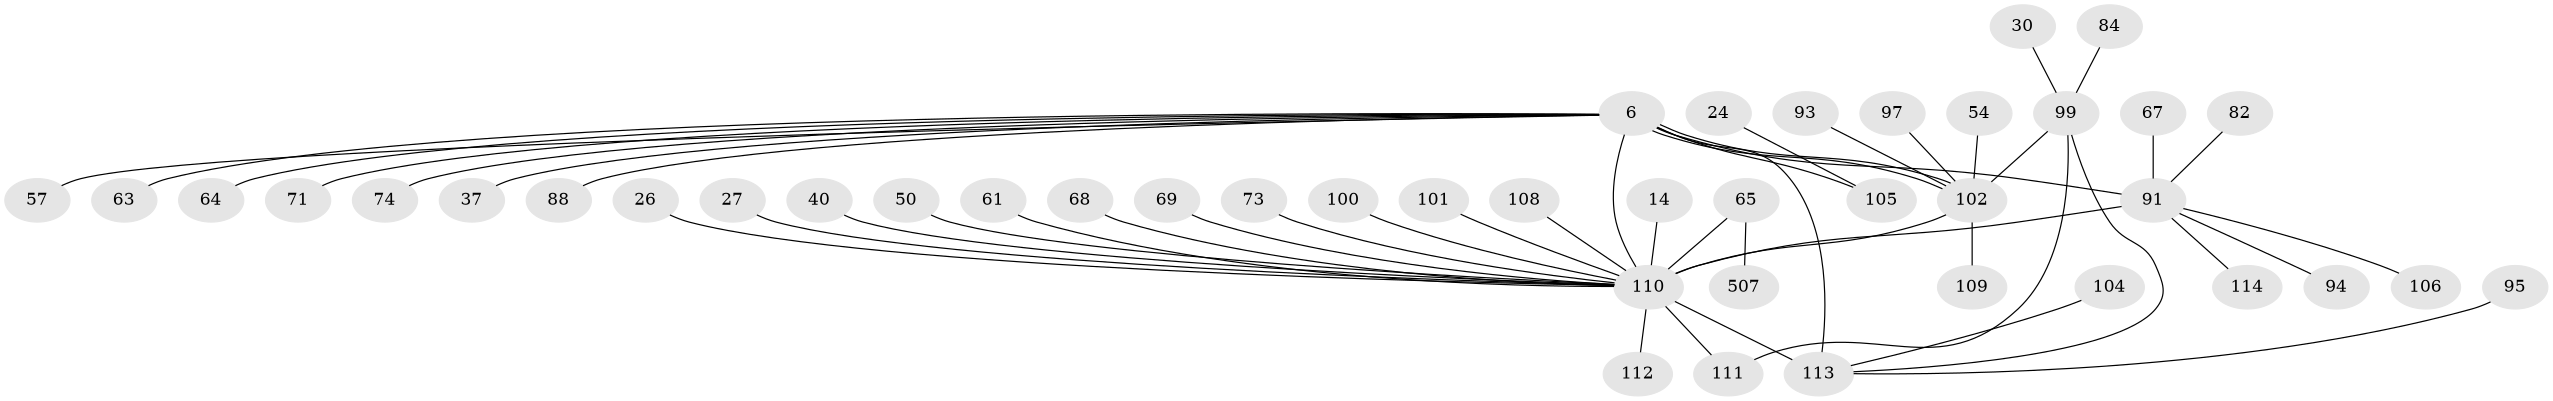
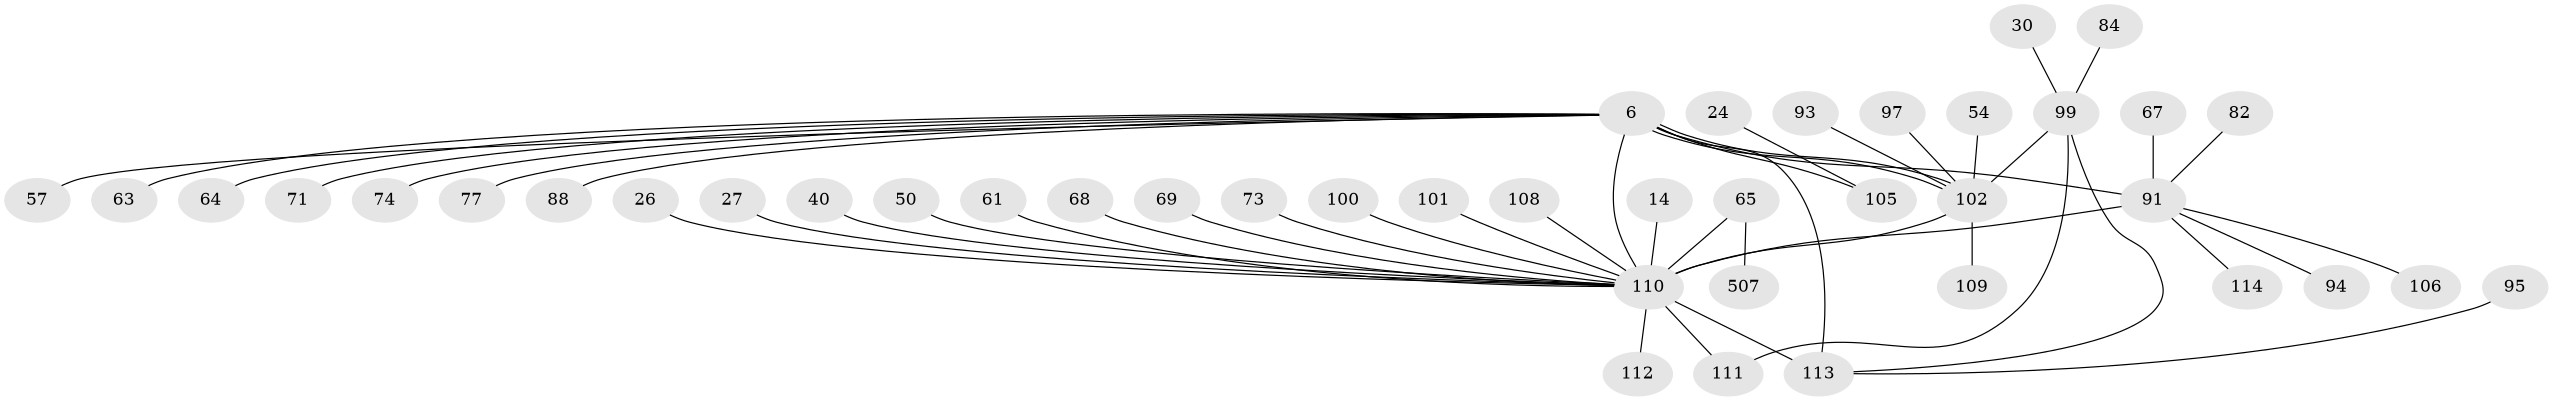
(472, 200) -> (472, 200)
(2110, 287) -> none
